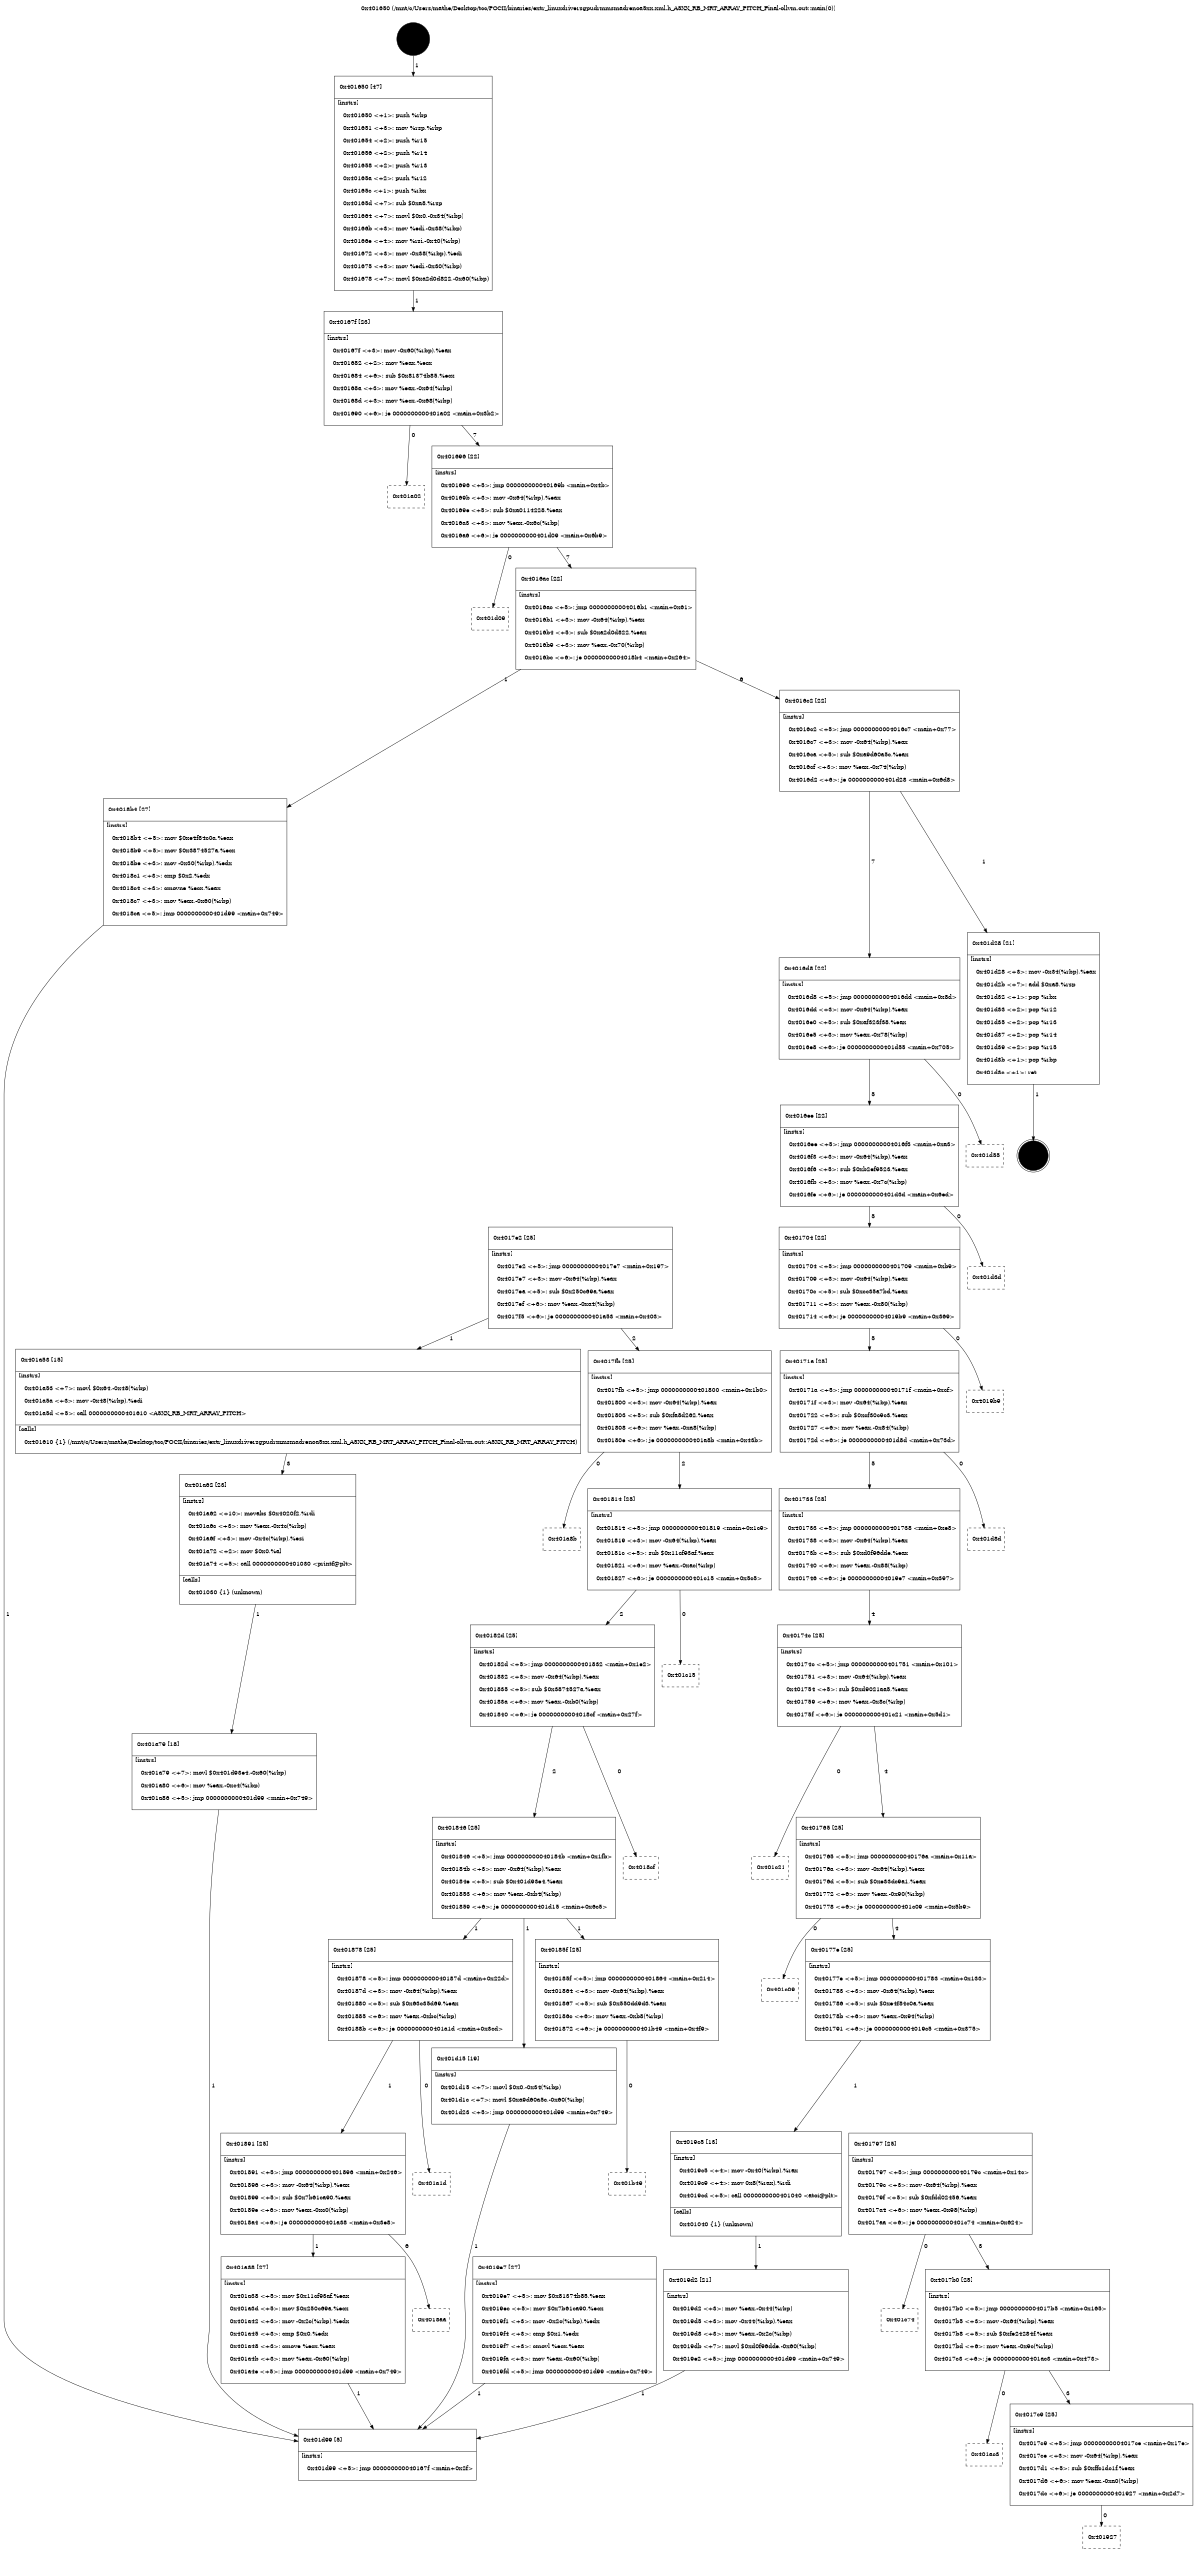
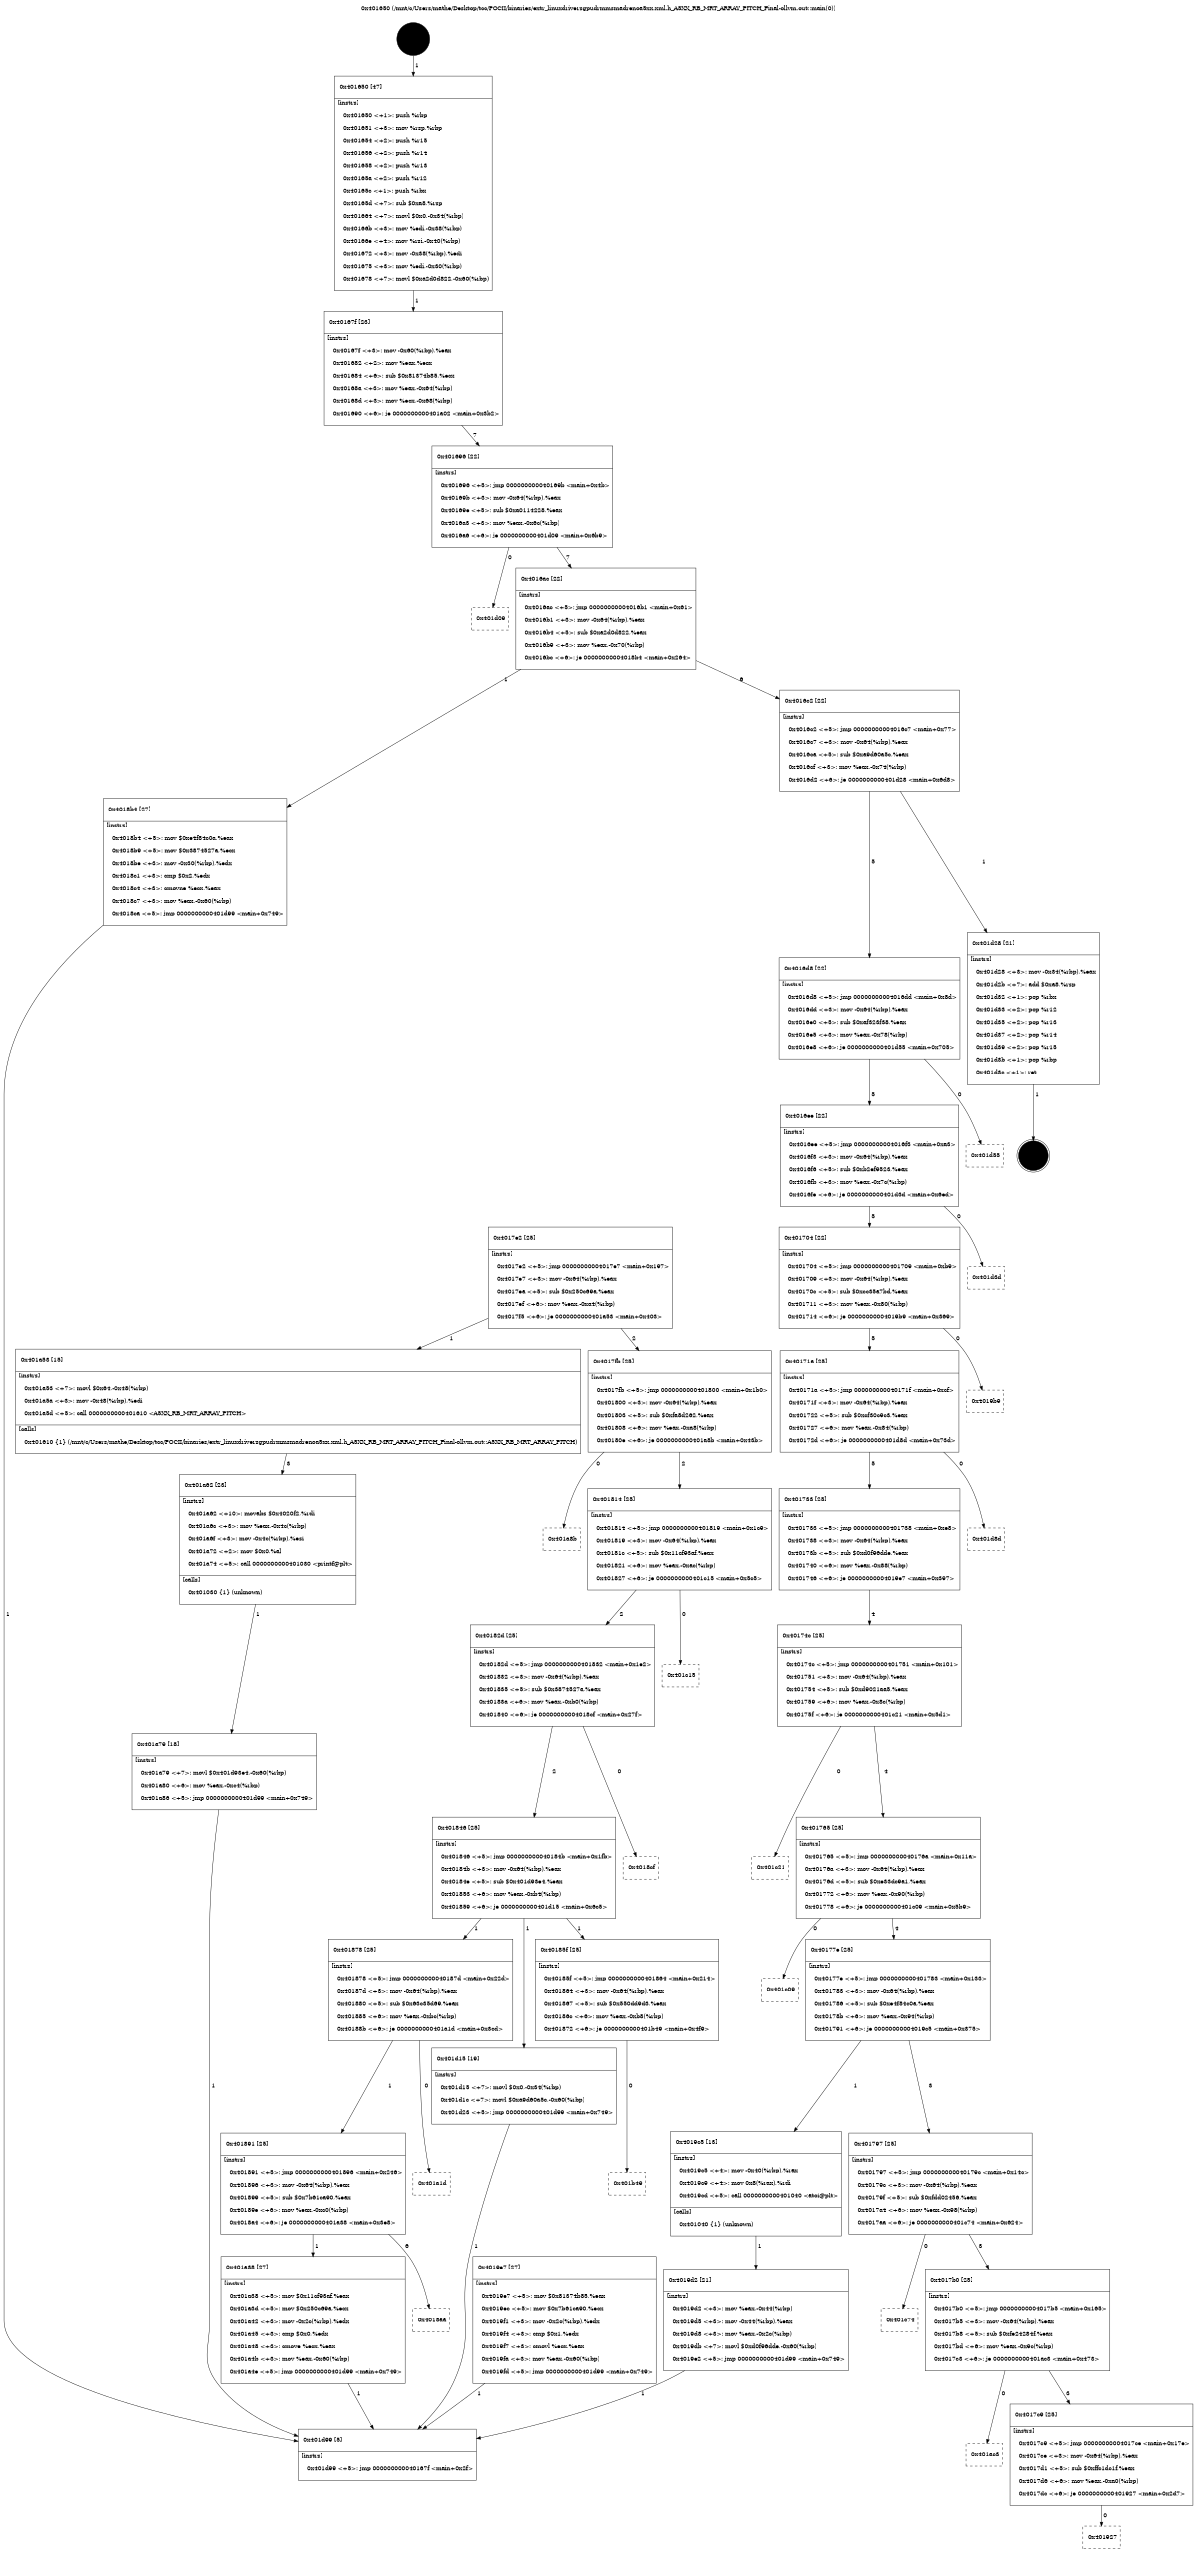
(406, 497) -> none
(872, 862) -> (872, 862)
none -> (919, 2085)
